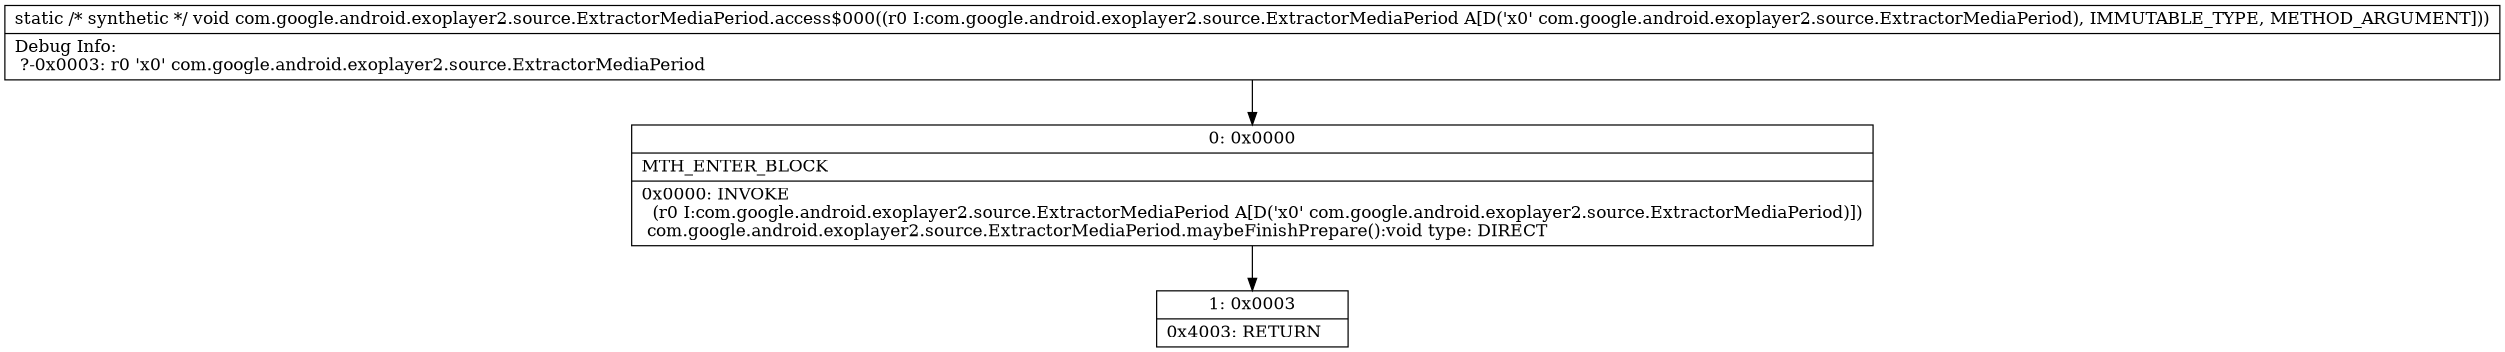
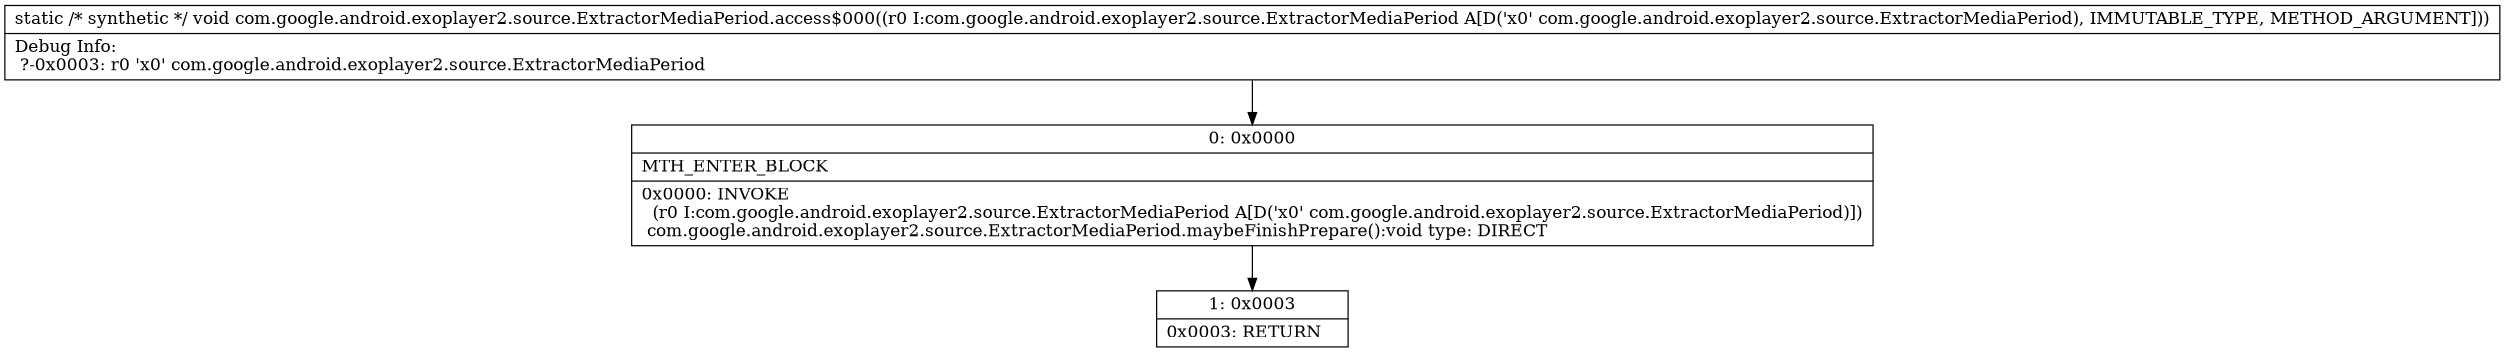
(1252, 332) -> (1252, 332)
